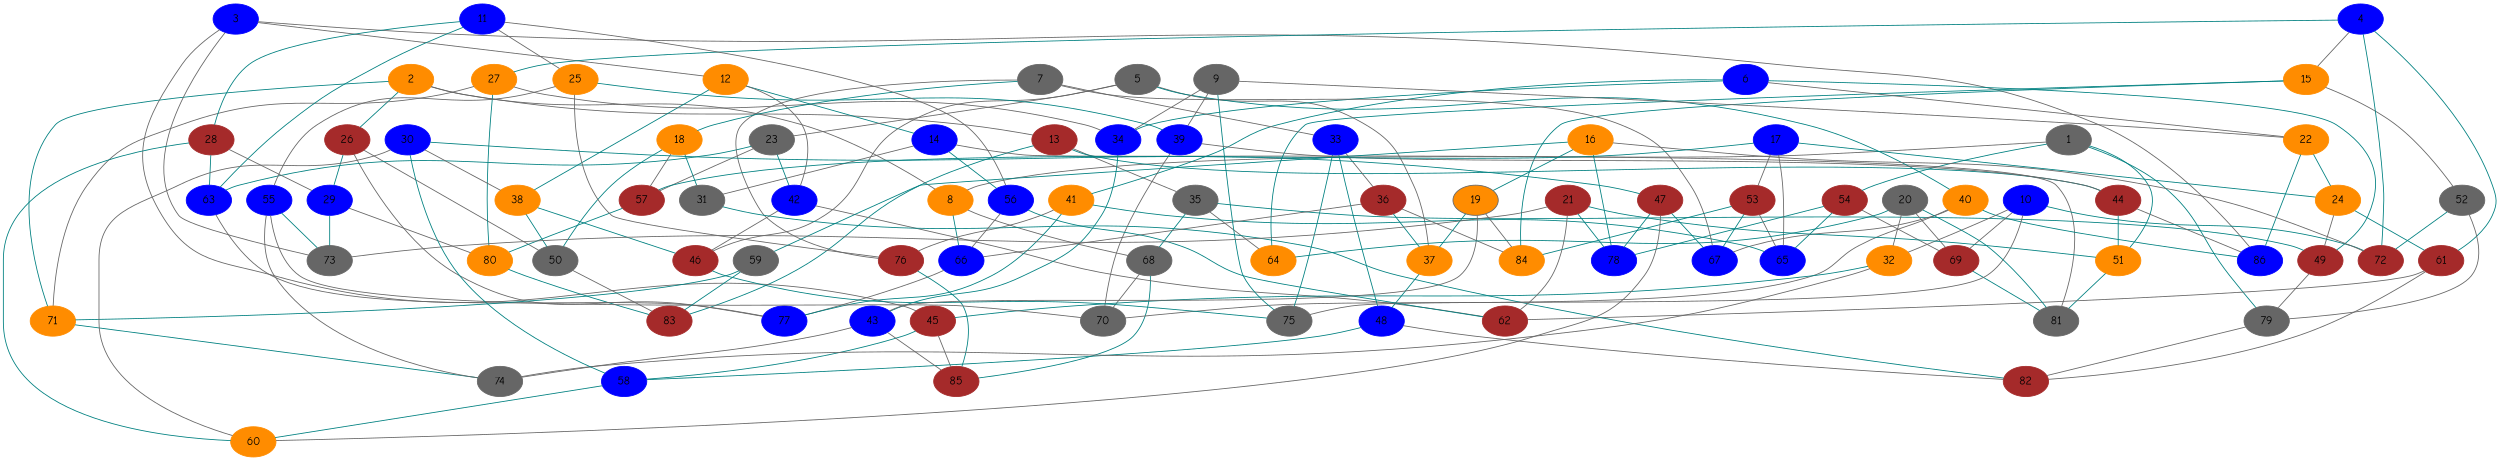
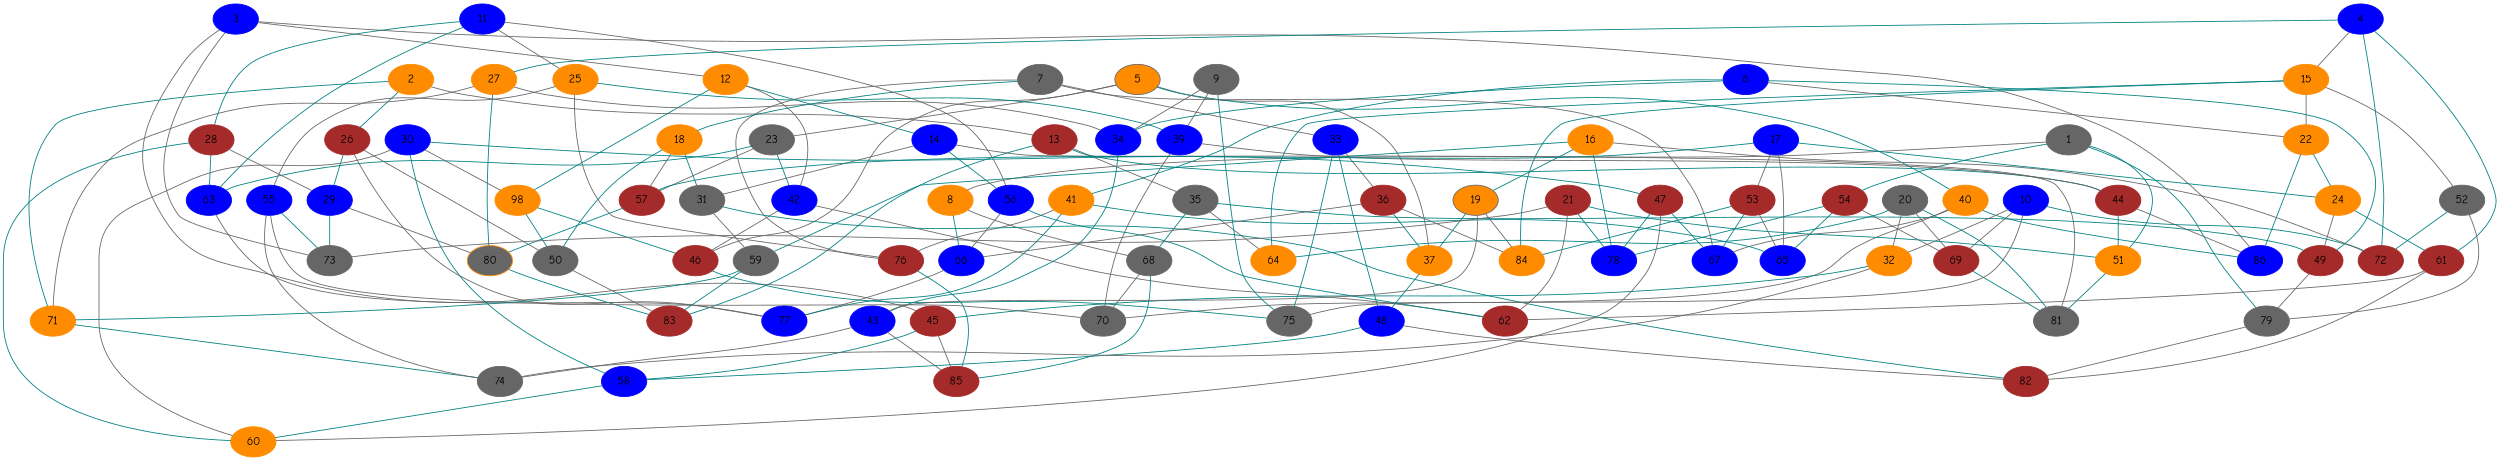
(1138, 79) -> (1138, 79)
(1788, 108) -> (2306, 110)
(781, 120) -> none
(518, 200) -> (518, 200)
none -> (729, 230)
(490, 261) -> (490, 261)
